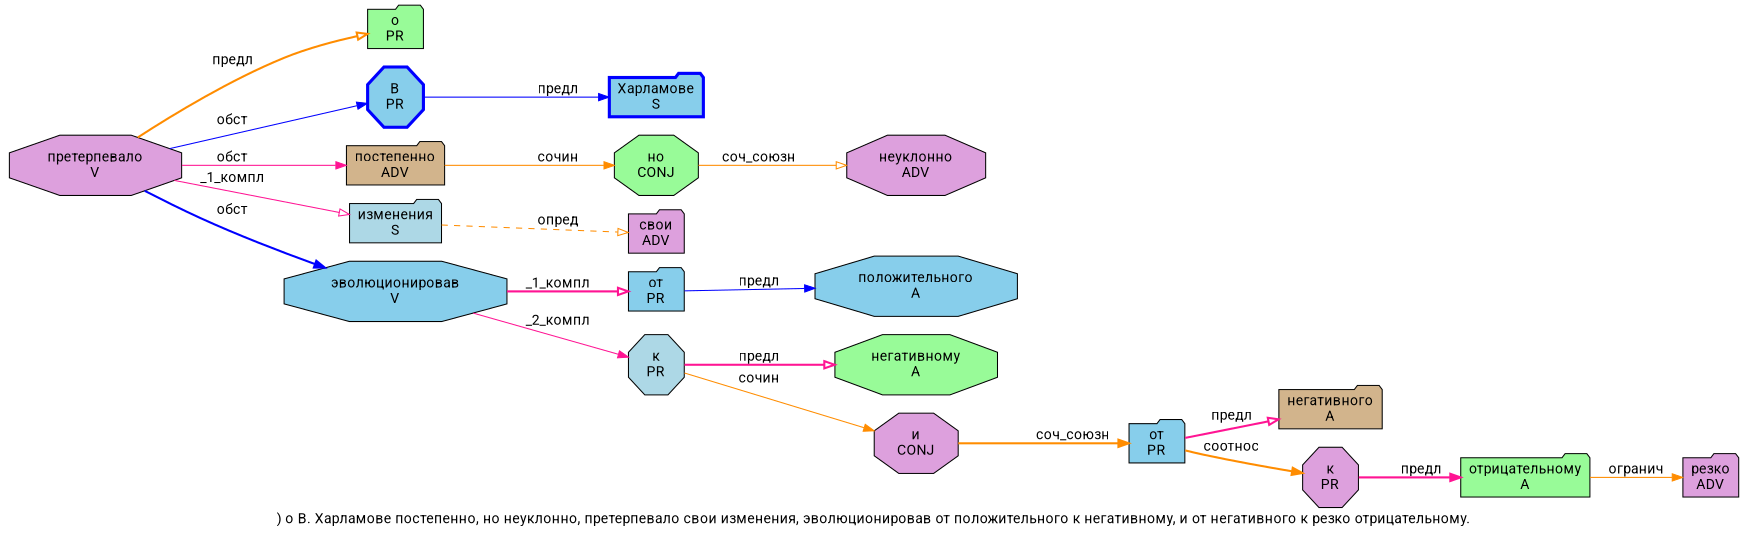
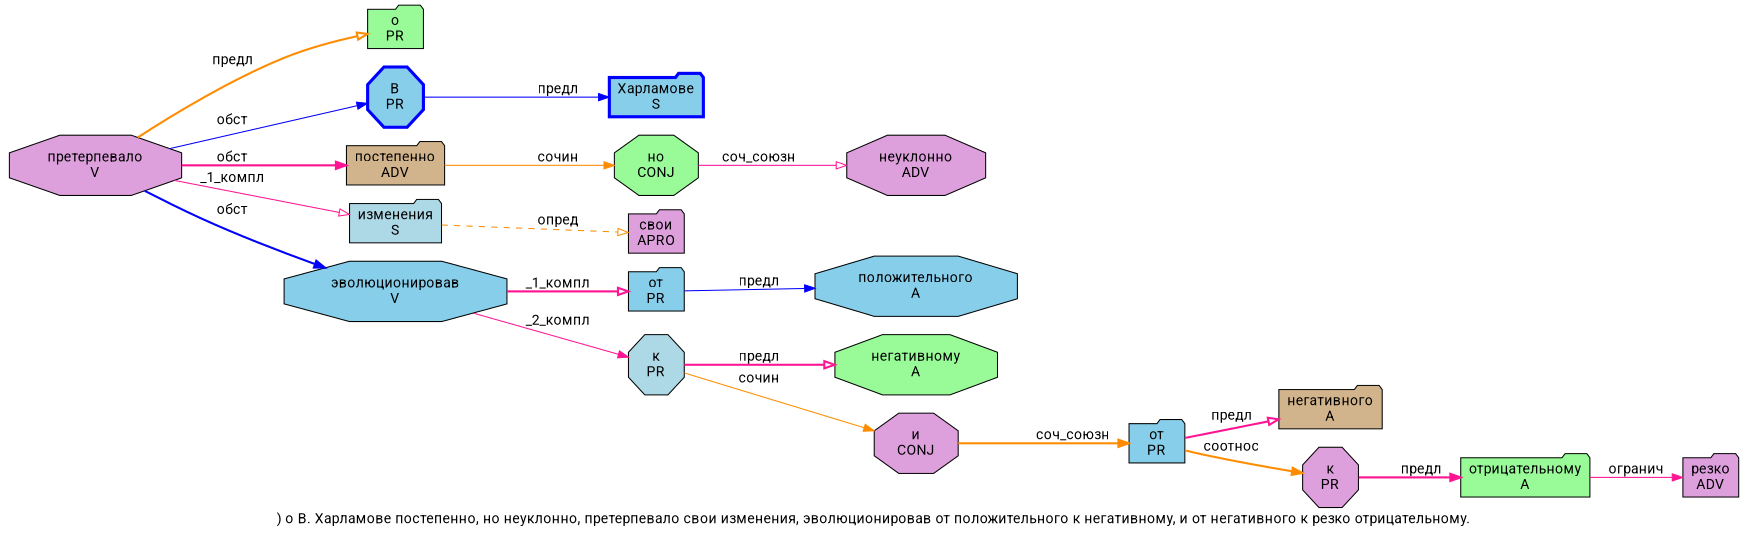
(259, 165) -> (259, 165)
(767, 165) -> (767, 165)
(656, 234) -> (656, 234)
(1631, 477) -> (1631, 477)
